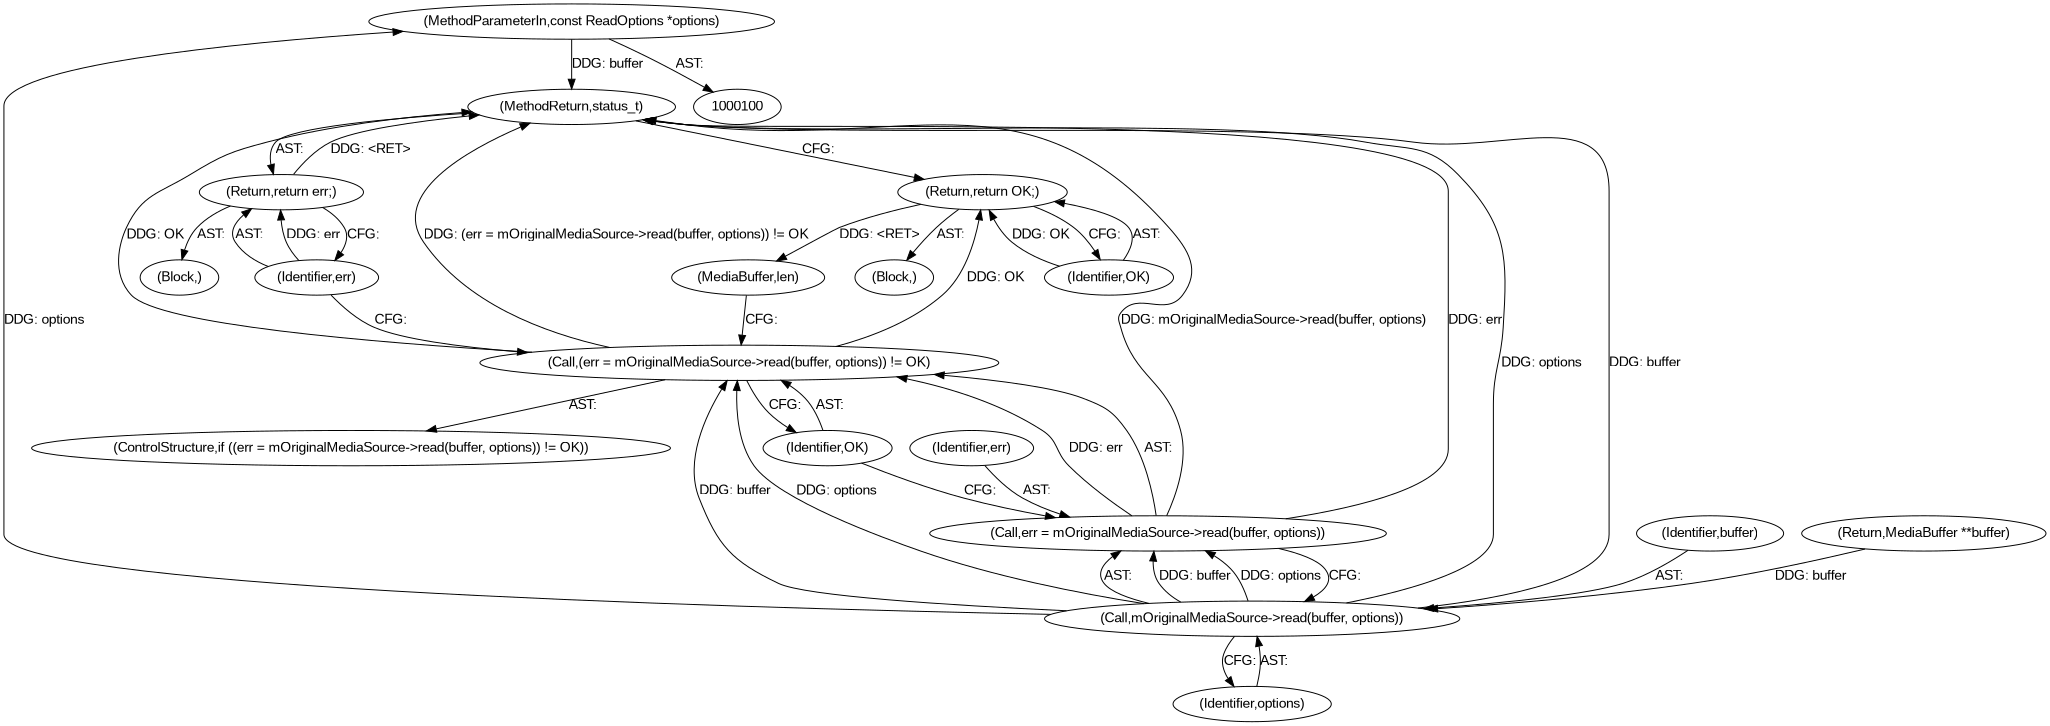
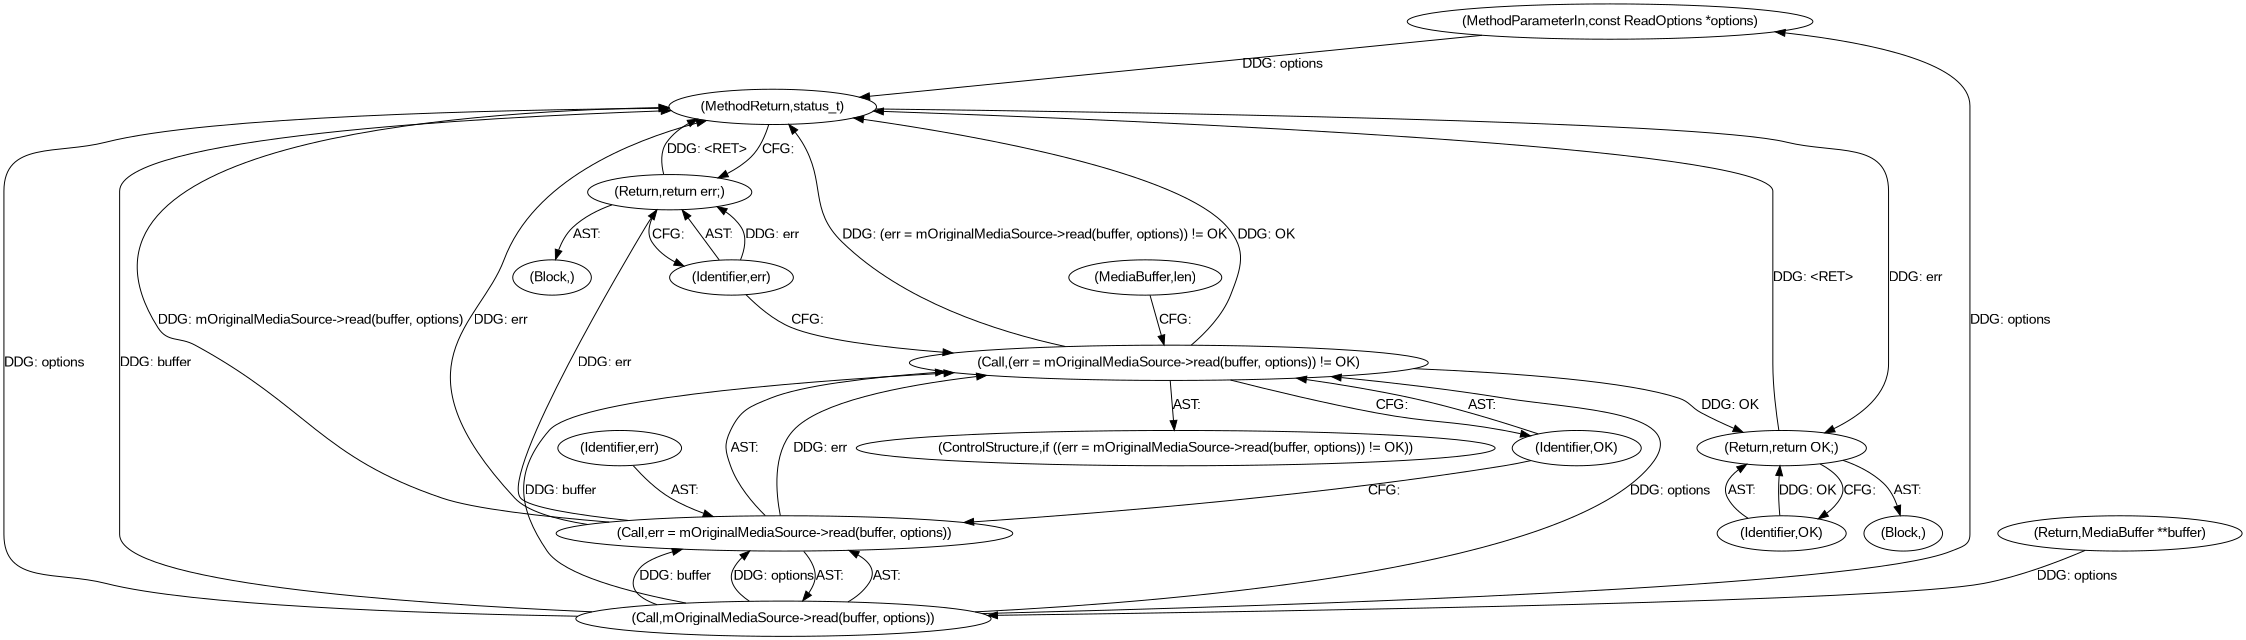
(607, 64) -> (1283, 64)
(737, 107) -> none
(292, 150) -> (780, 150)
(820, 150) -> (1916, 277)
(850, 224) -> (1451, 140)
none -> (549, 403)
(1710, 533) -> none
(1347, 576) -> (832, 576)
(1811, 576) -> (2077, 576)
(1252, 704) -> none
